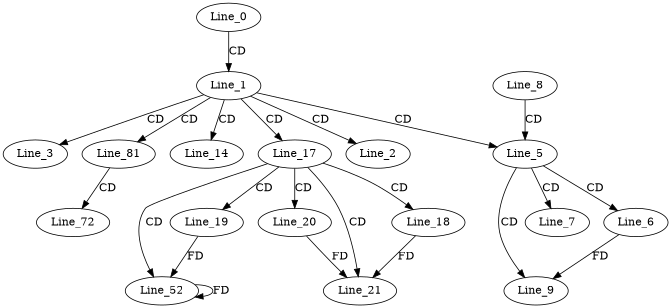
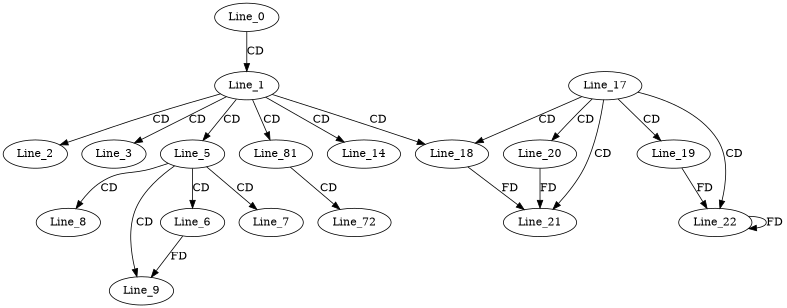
(525, 116) -> (120, 174)
(259, 117) -> (345, 118)
(162, 291) -> (715, 222)
